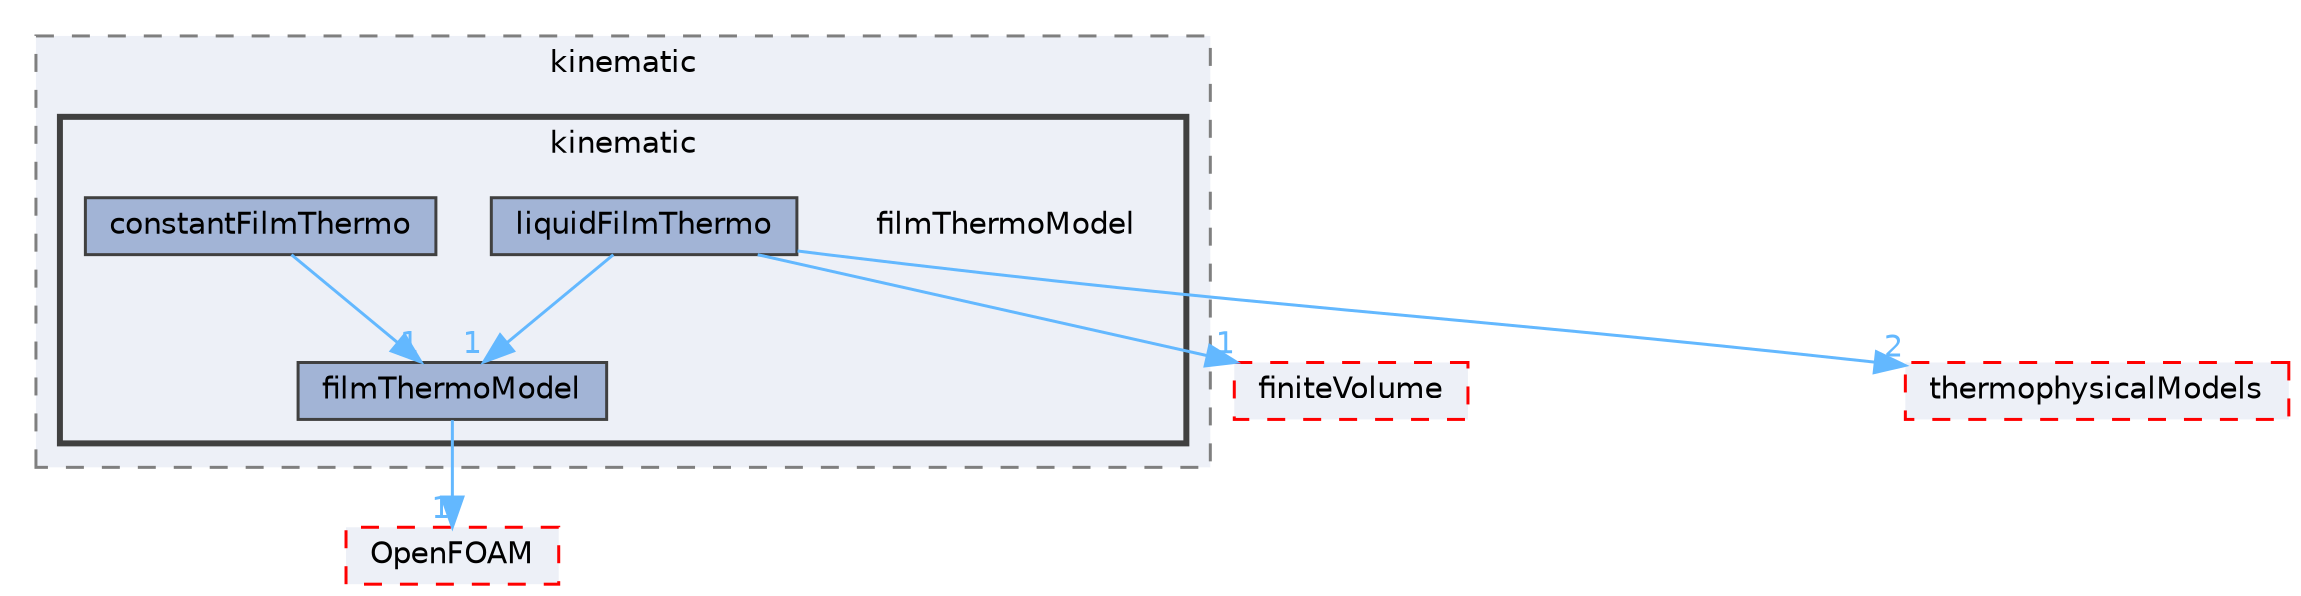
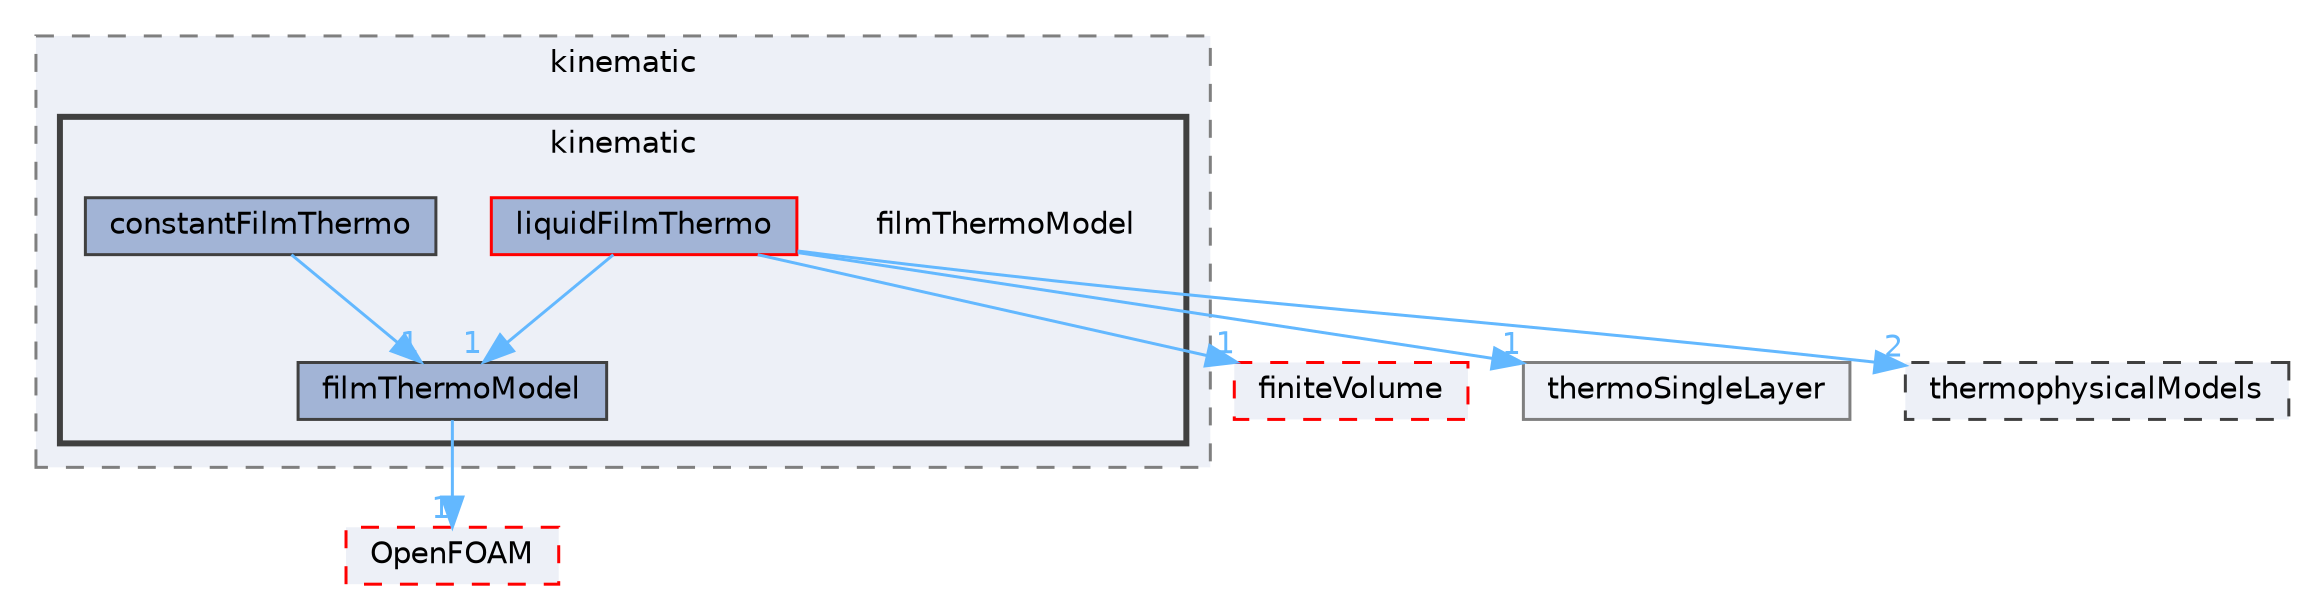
(644, 226) -> (644, 226)
none -> (1687, 391)
(2097, 391) -> (2097, 391)
